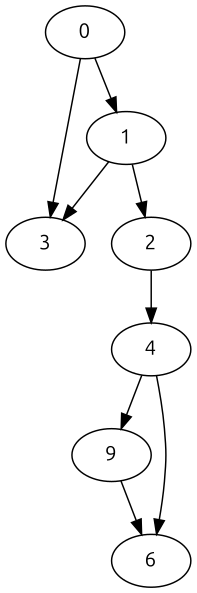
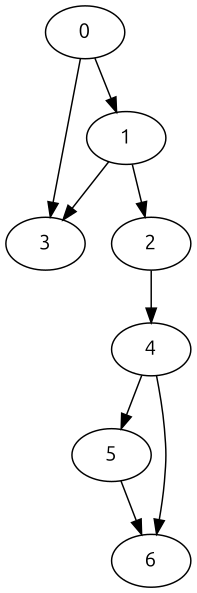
(112, 455) -> (112, 455)
